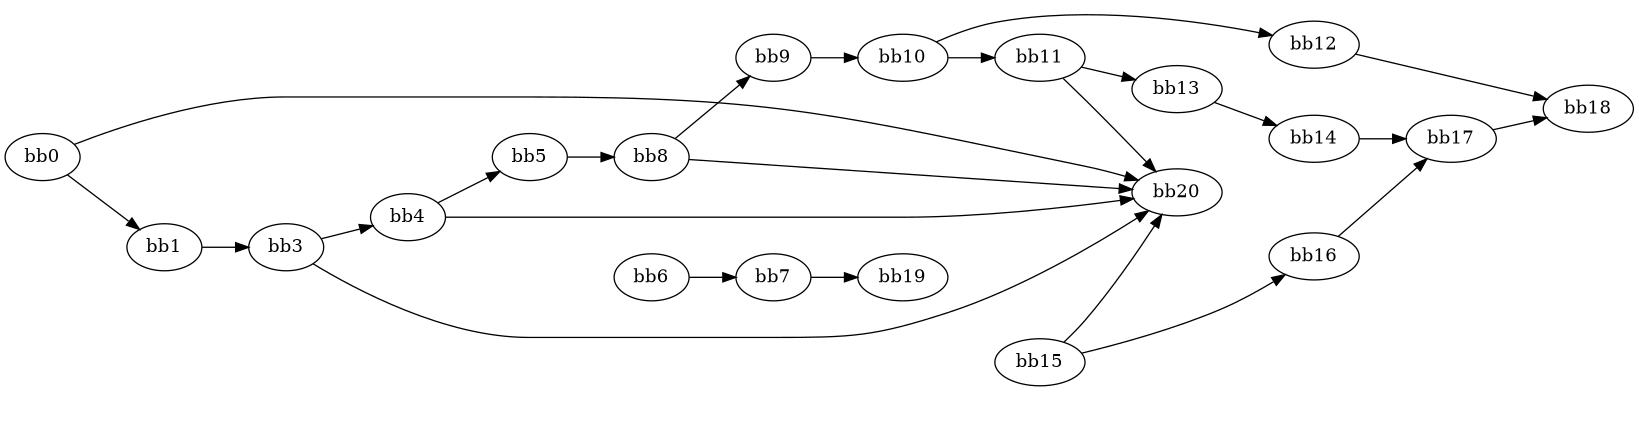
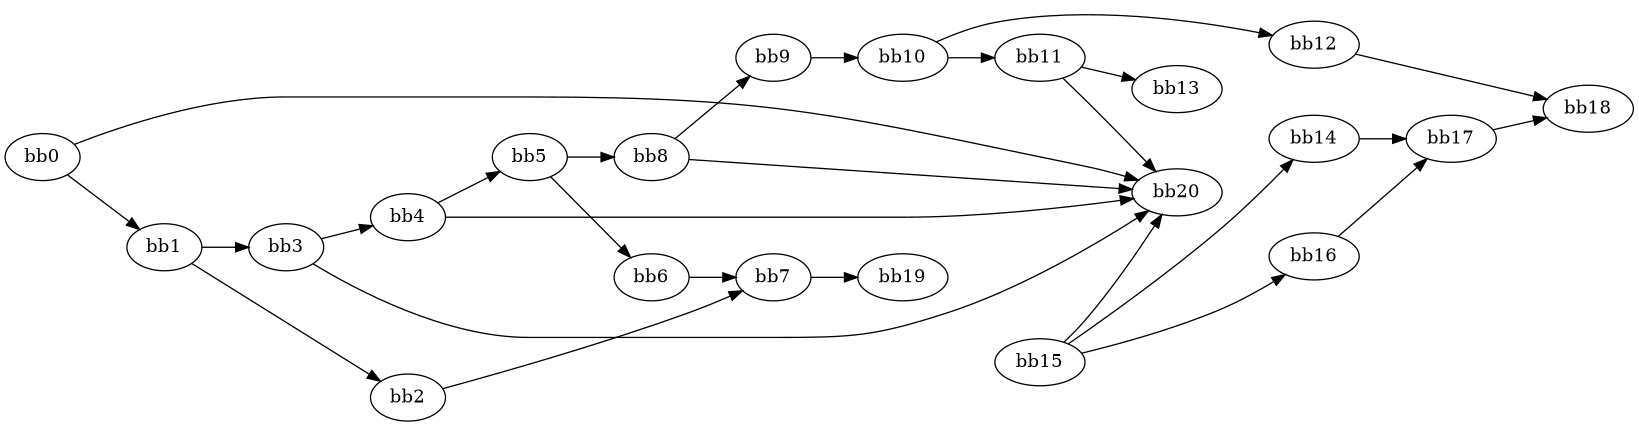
(1239, 112) -> (1180, 262)
none -> (582, 209)
none -> (408, 398)
